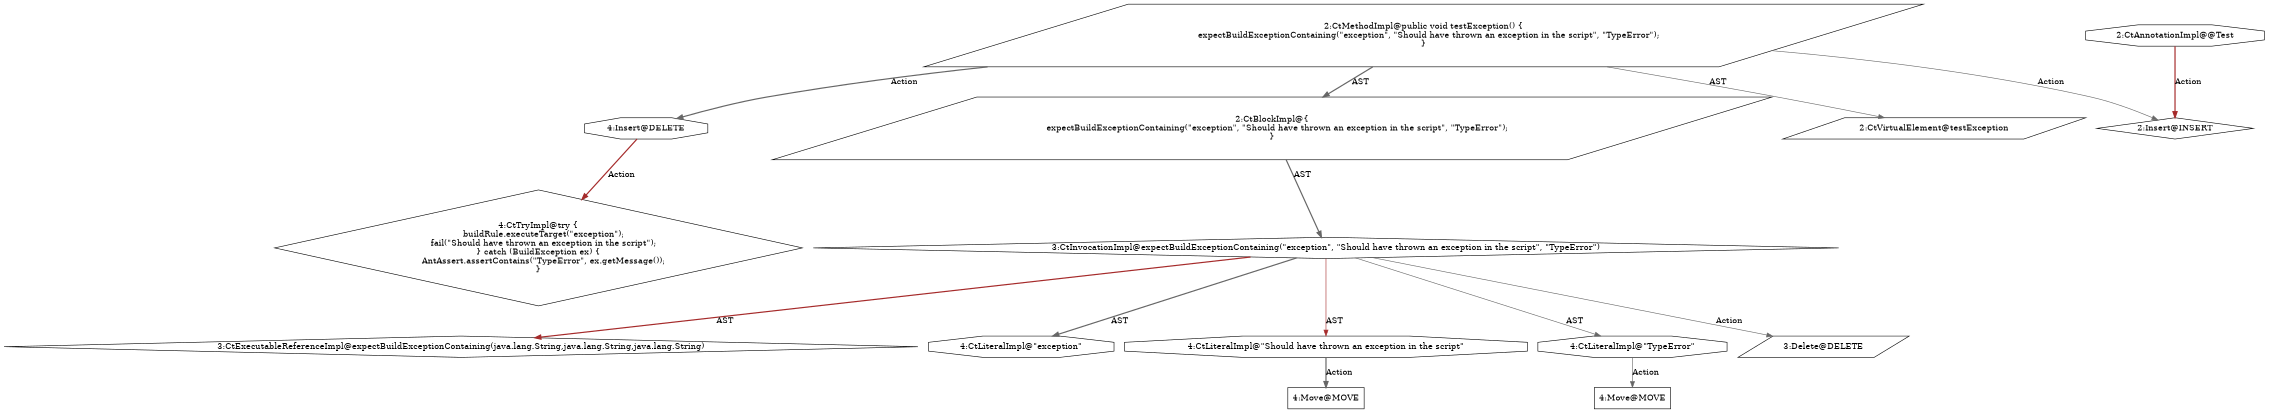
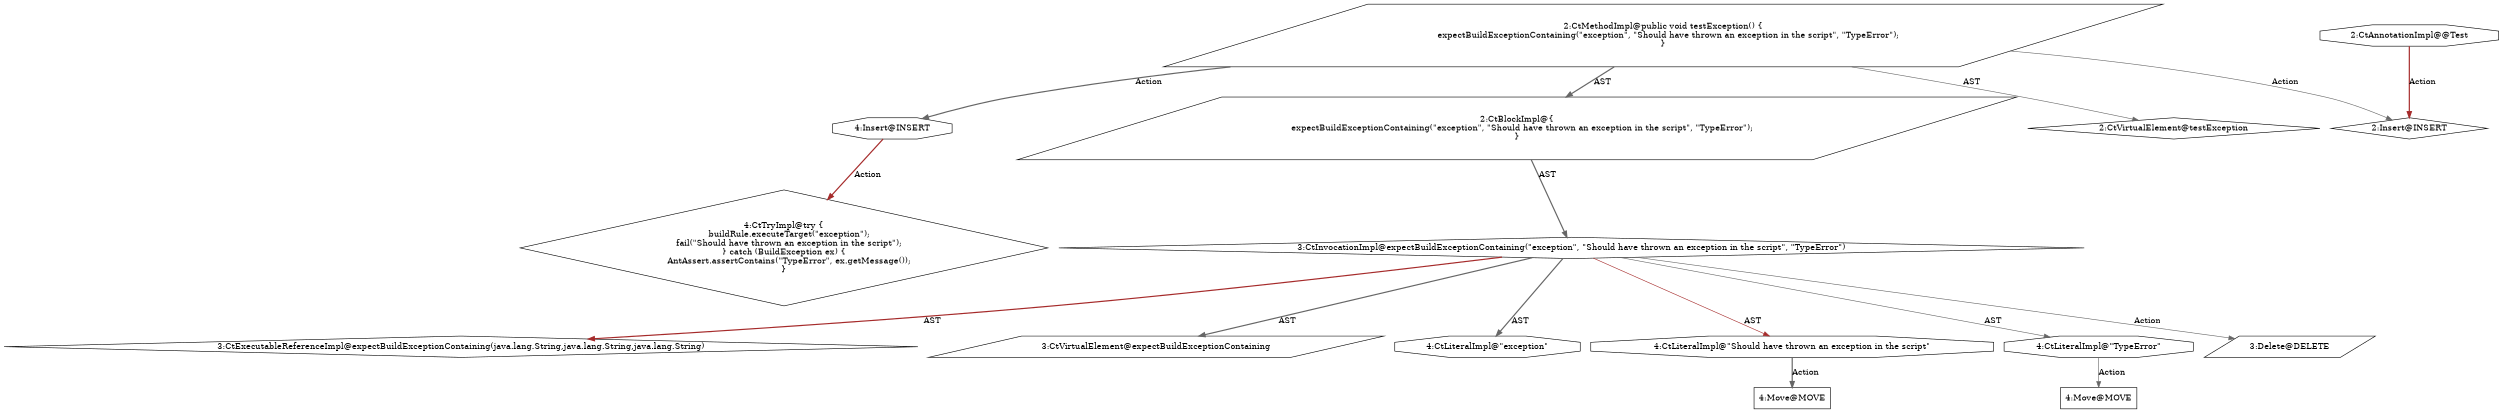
(646, 128) -> (892, 128)
(1934, 128) -> (2174, 128)
none -> (1156, 347)
